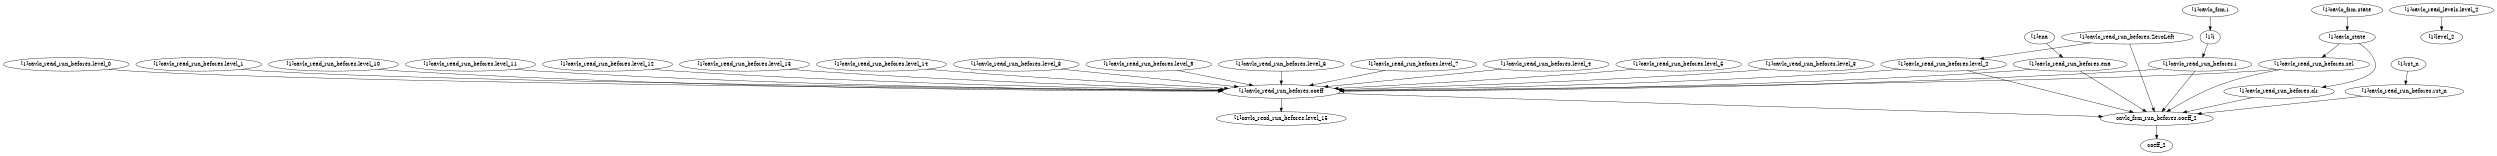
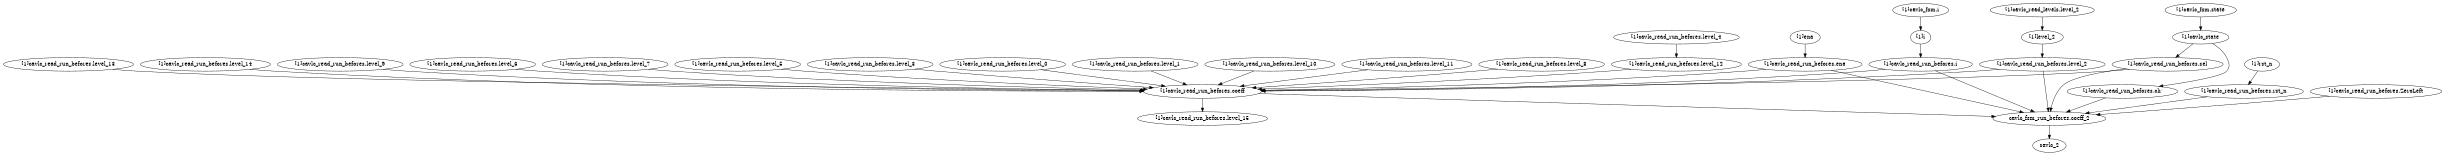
(2037, 51) -> (2042, 49)
(1415, 78) -> (1676, 49)
(2157, 146) -> (2049, 146)
